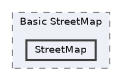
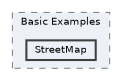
(61, 22) -> (61, 22)
